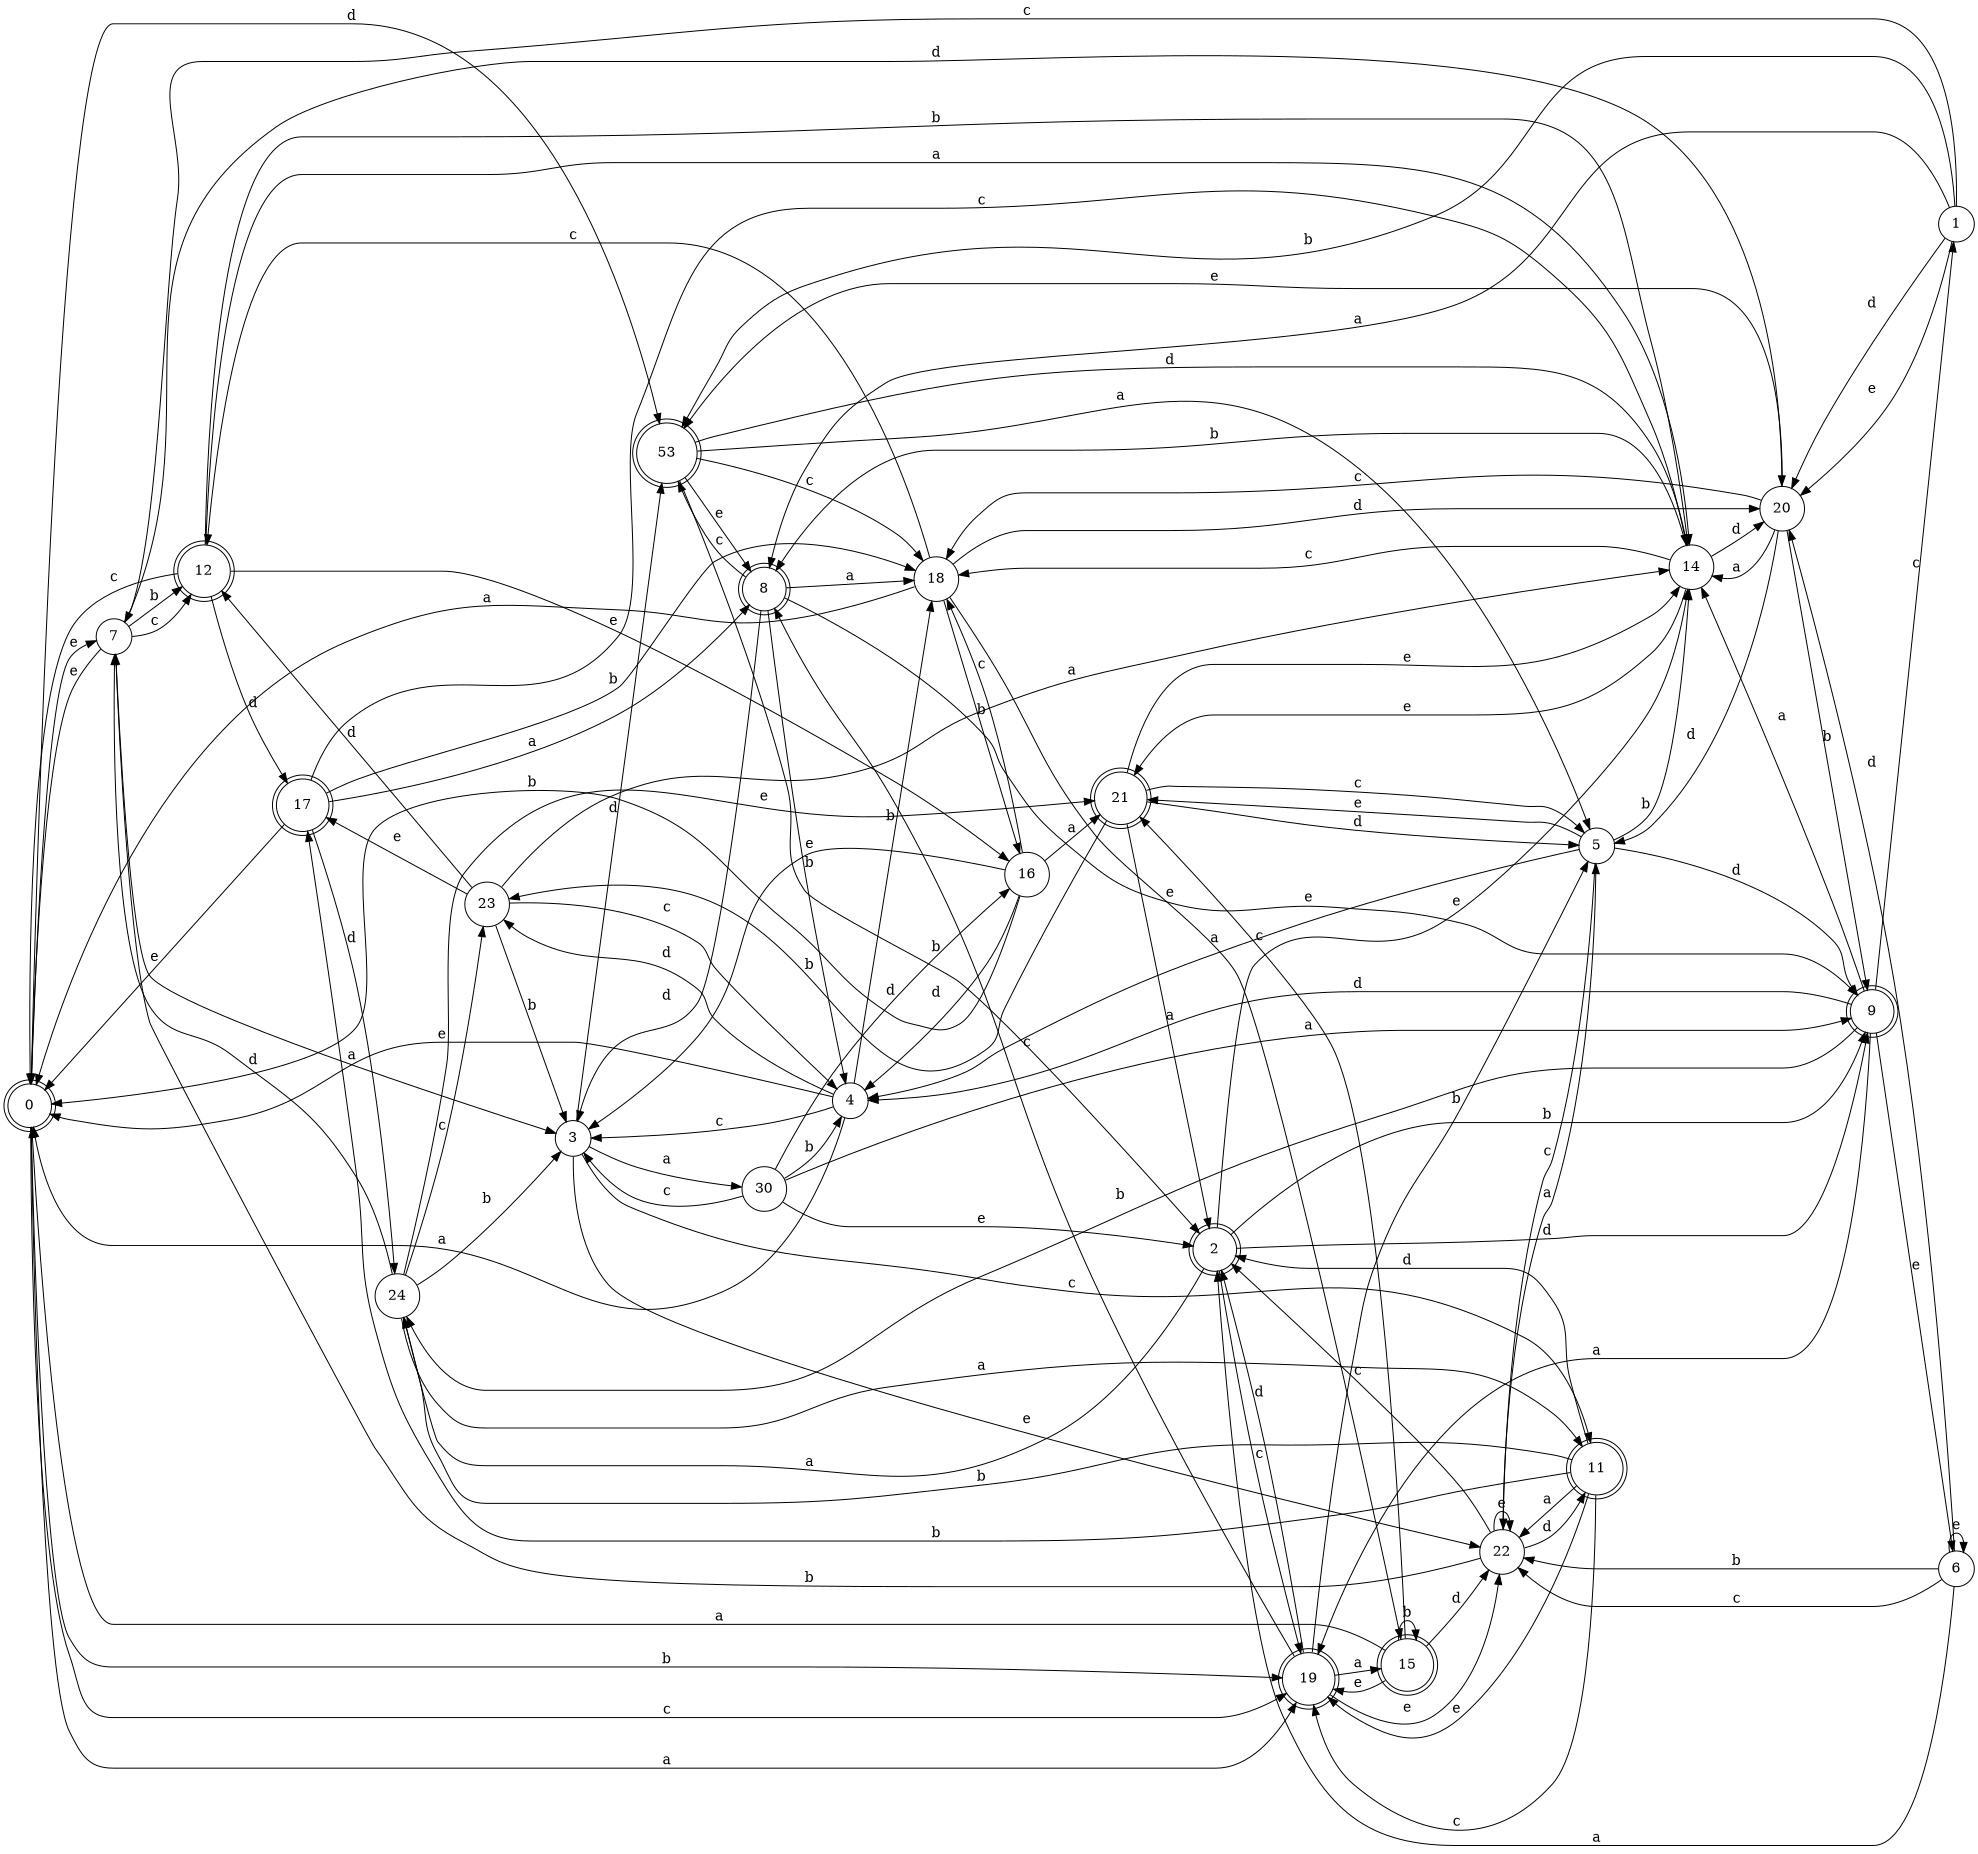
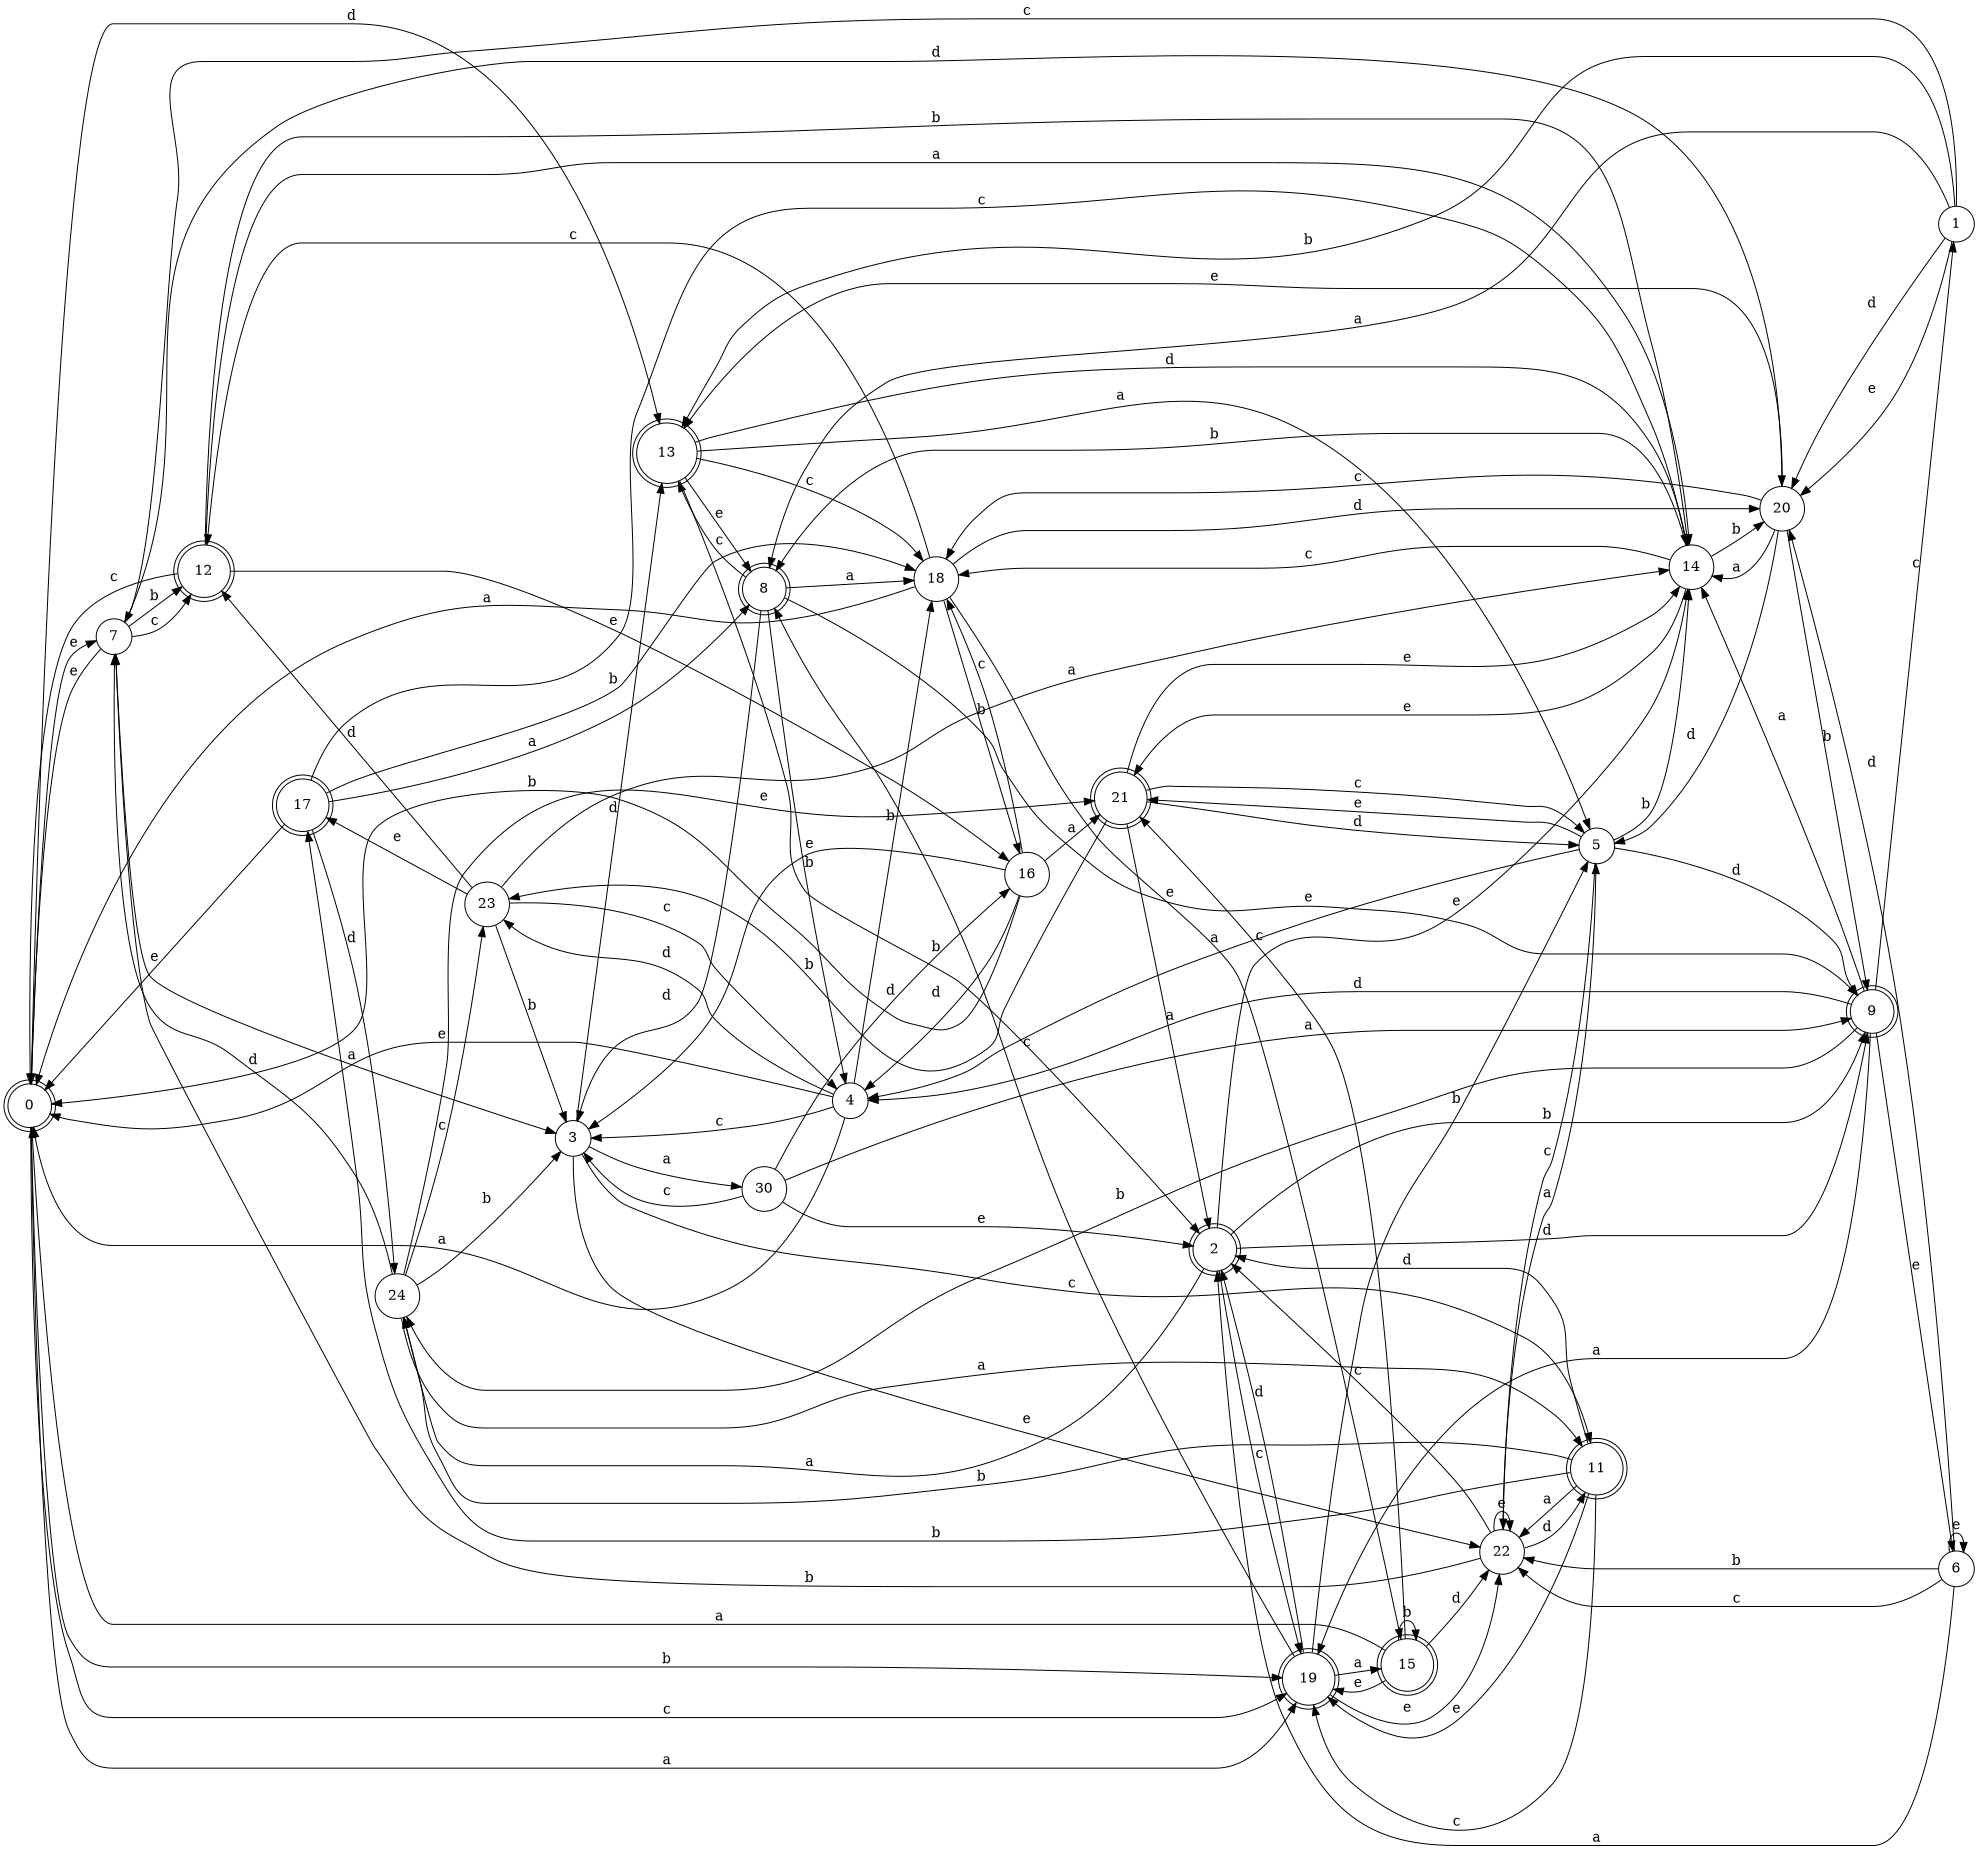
(667, 453) -> (667, 453)
(1737, 530) -> (1737, 530)
(239, 688) -> none
(814, 1156) -> none
